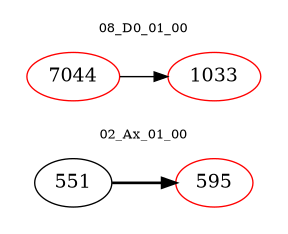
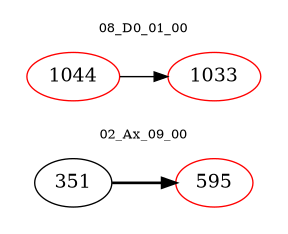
(73, 77) -> (73, 77)
(144, 135) -> (144, 135)
(73, 183) -> (73, 183)
